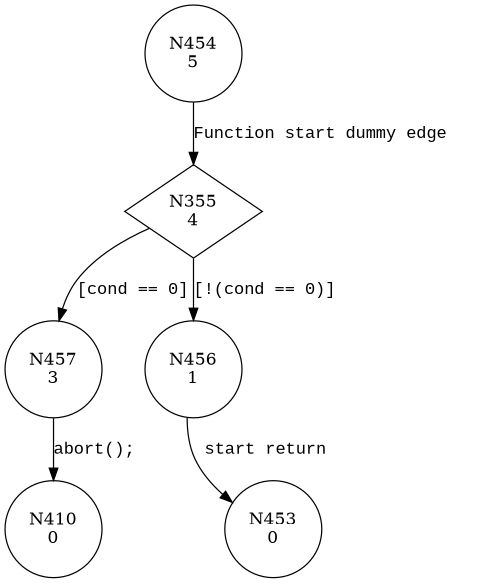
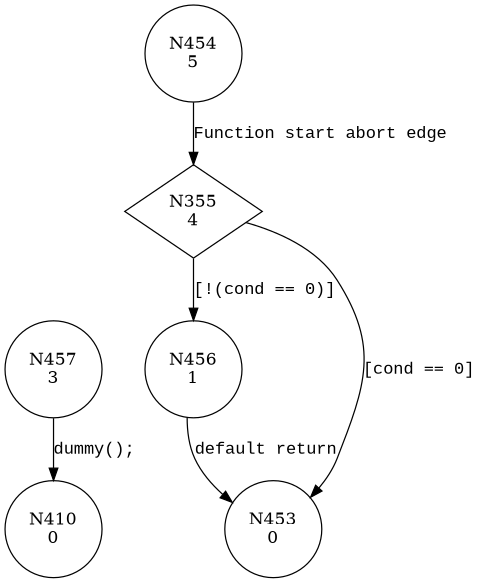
(321, 133) -> (321, 133)
(97, 260) -> (360, 331)
(95, 449) -> (95, 449)
(266, 449) -> (266, 449)
